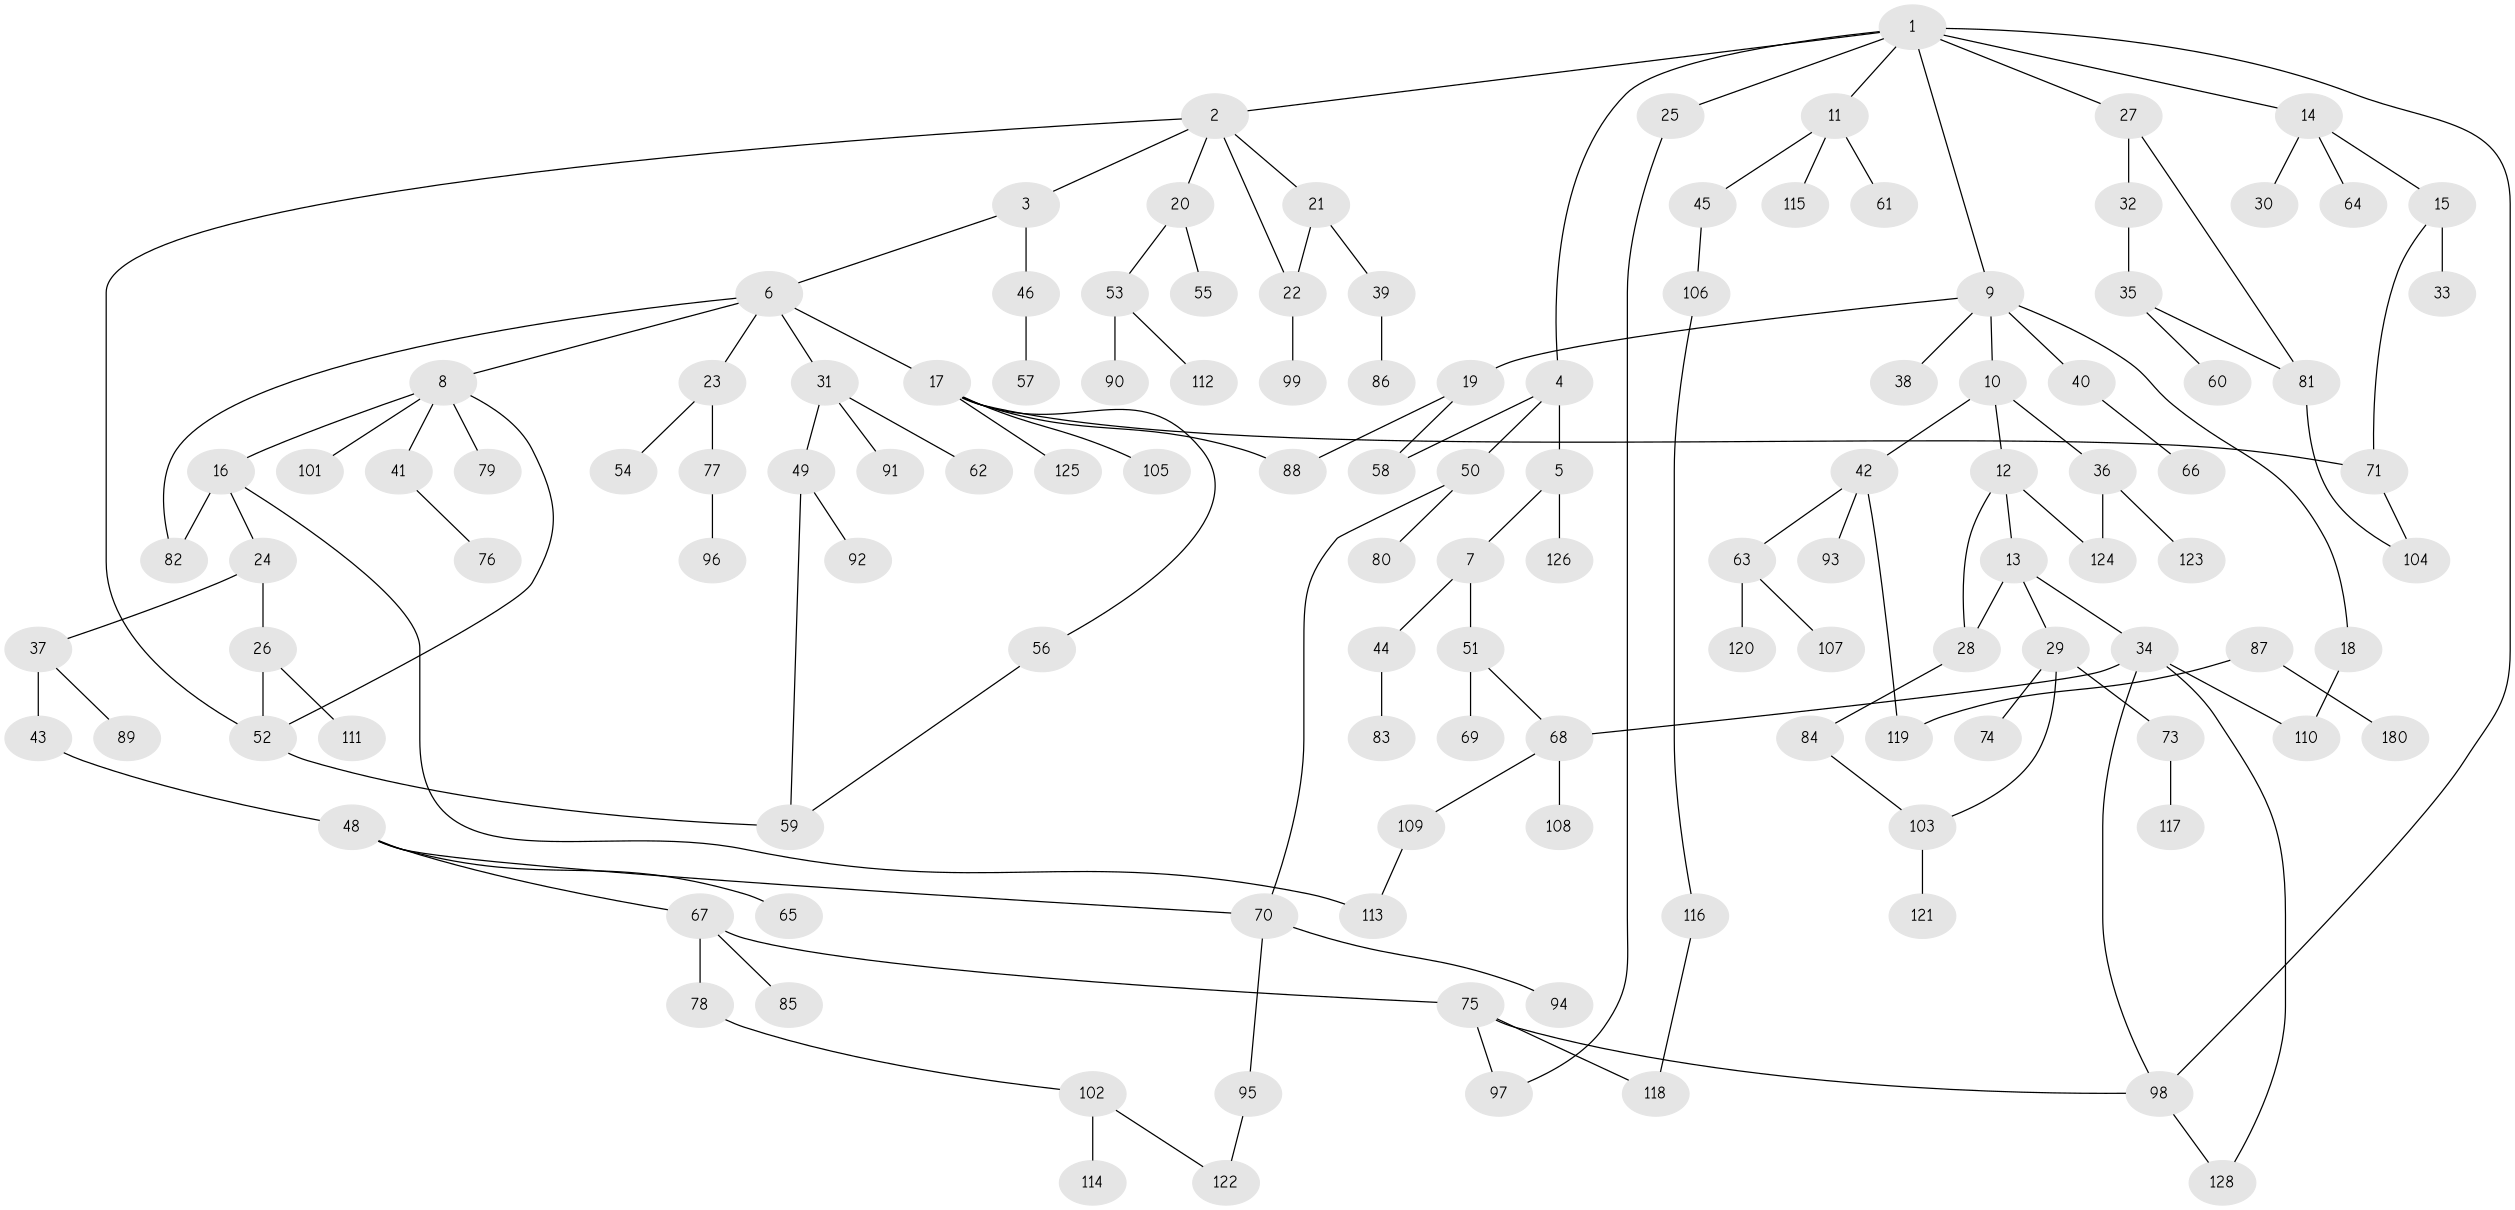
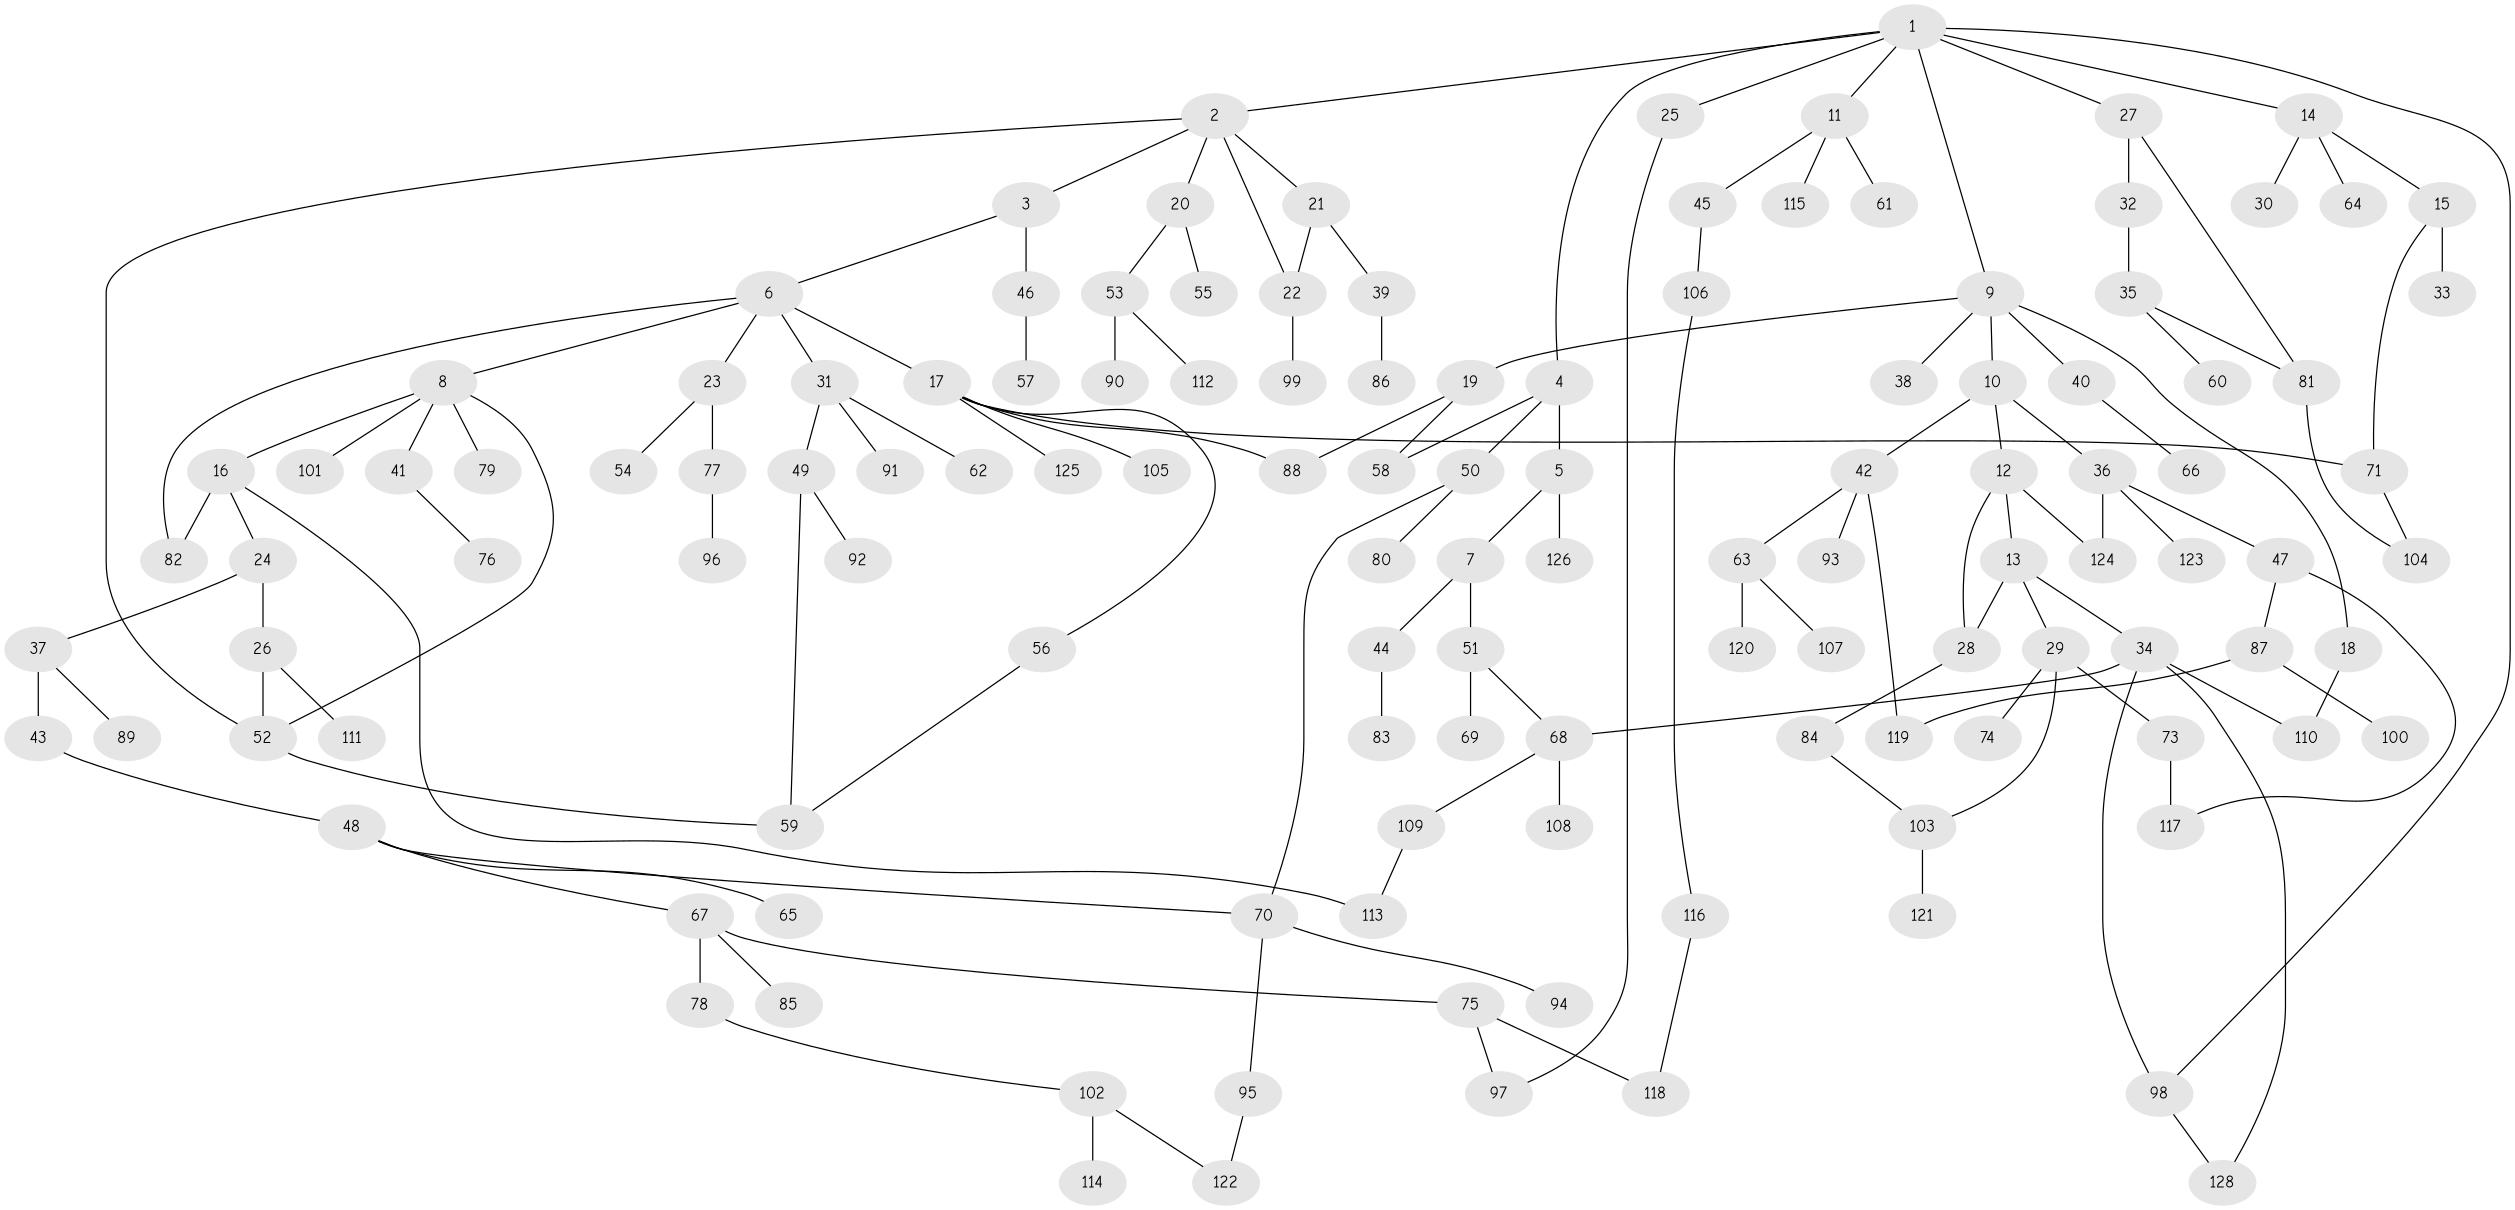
none -> (2281, 561)
(2395, 738) -> (2395, 738)
(1808, 1079) -> none
